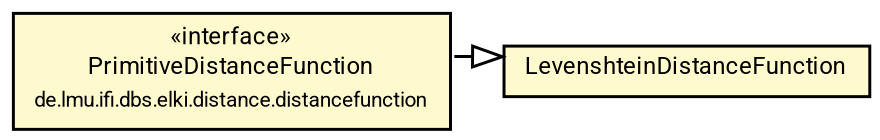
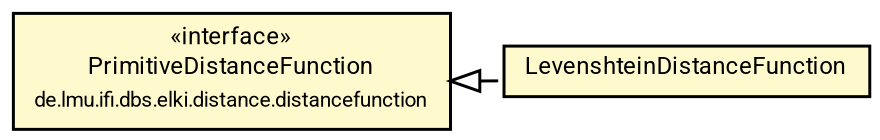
(461, 57) -> (491, 81)
